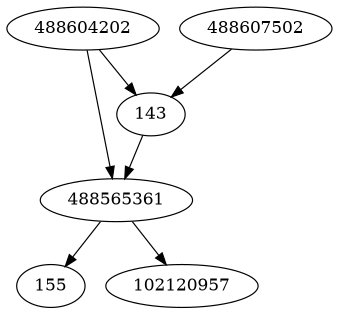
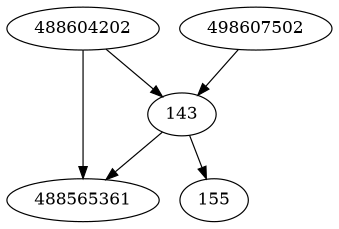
(256, 29) -> (256, 29)
(87, 239) -> (196, 151)
(182, 286) -> none
